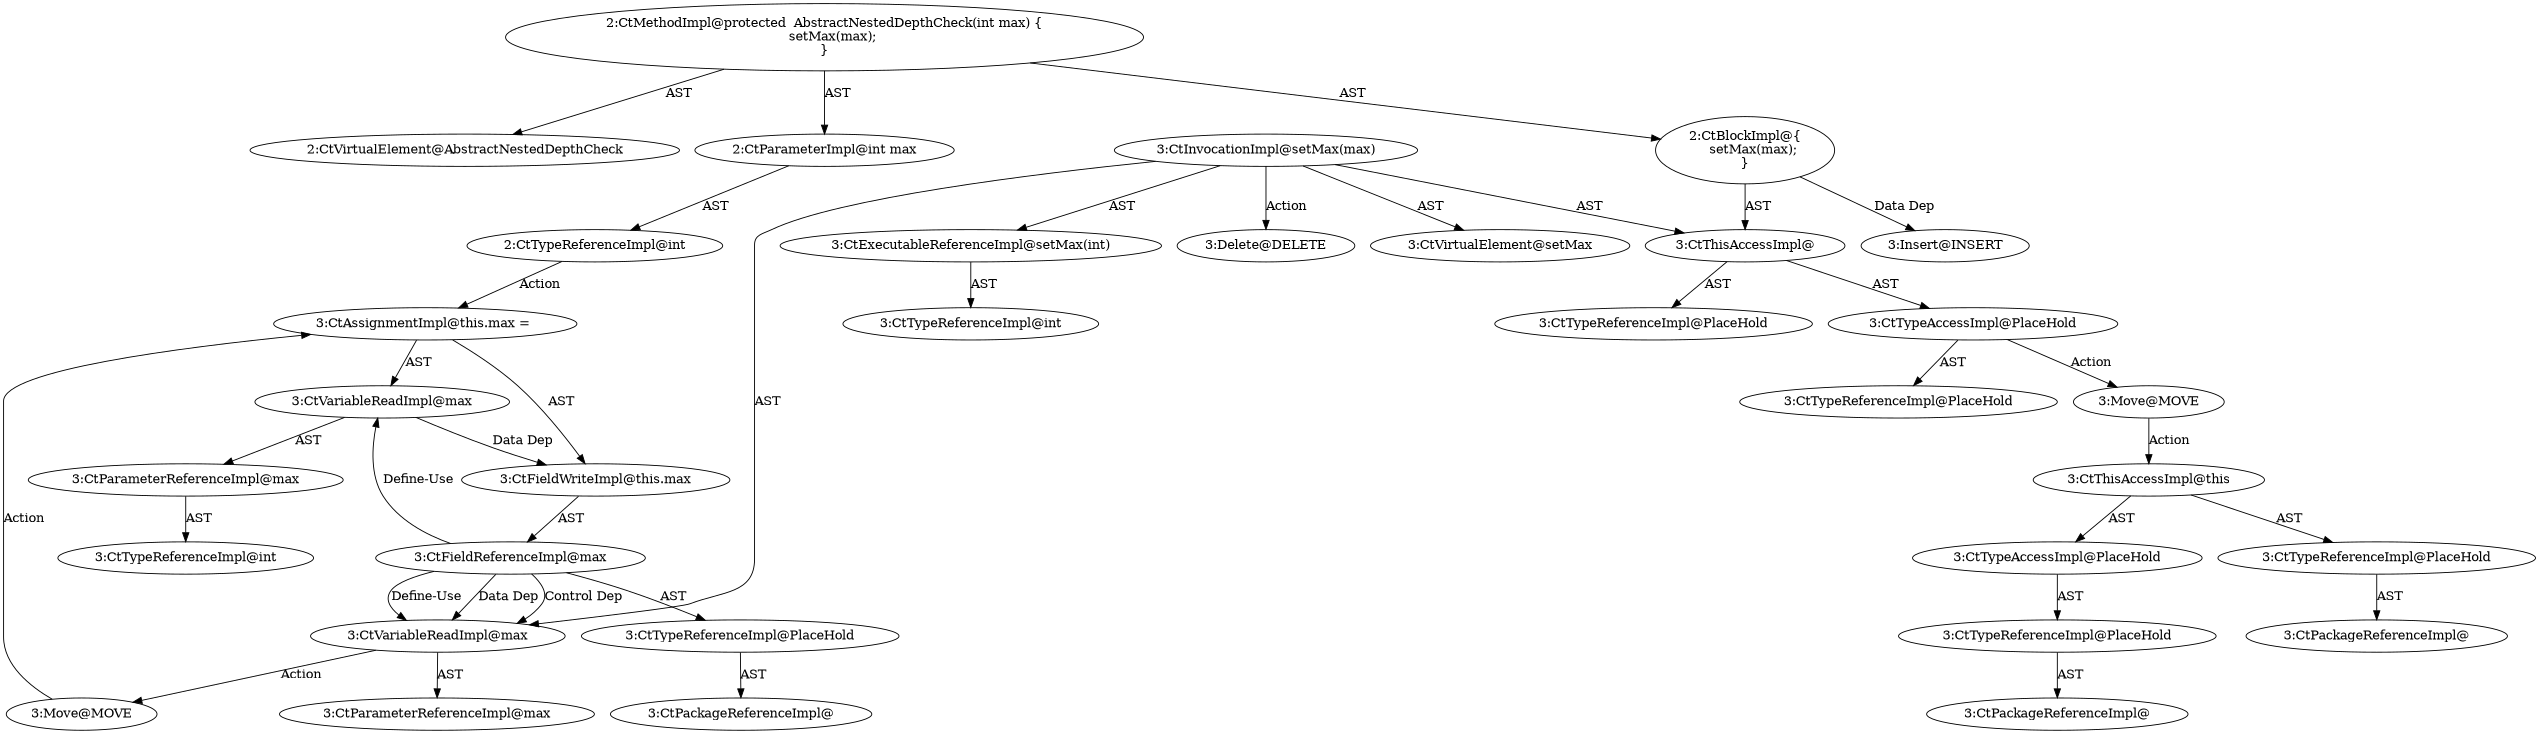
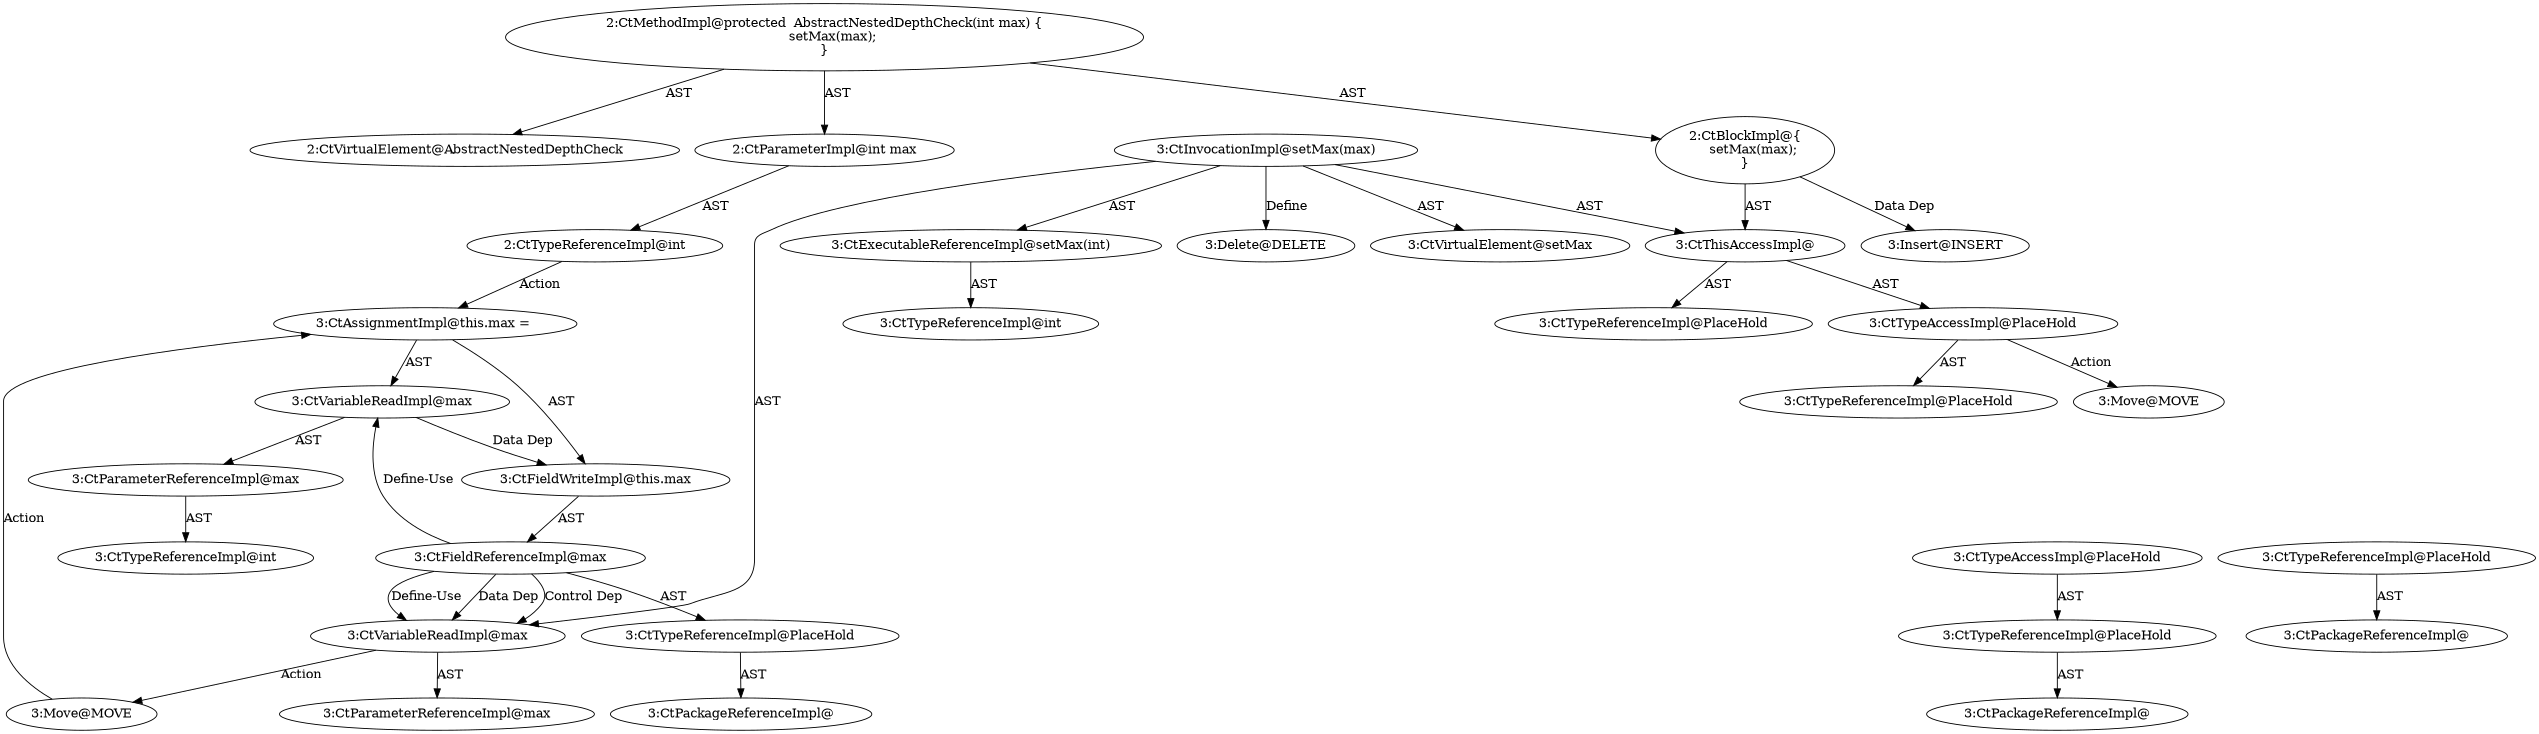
(1287, 207) -> (1287, 207)
(2149, 480) -> none
